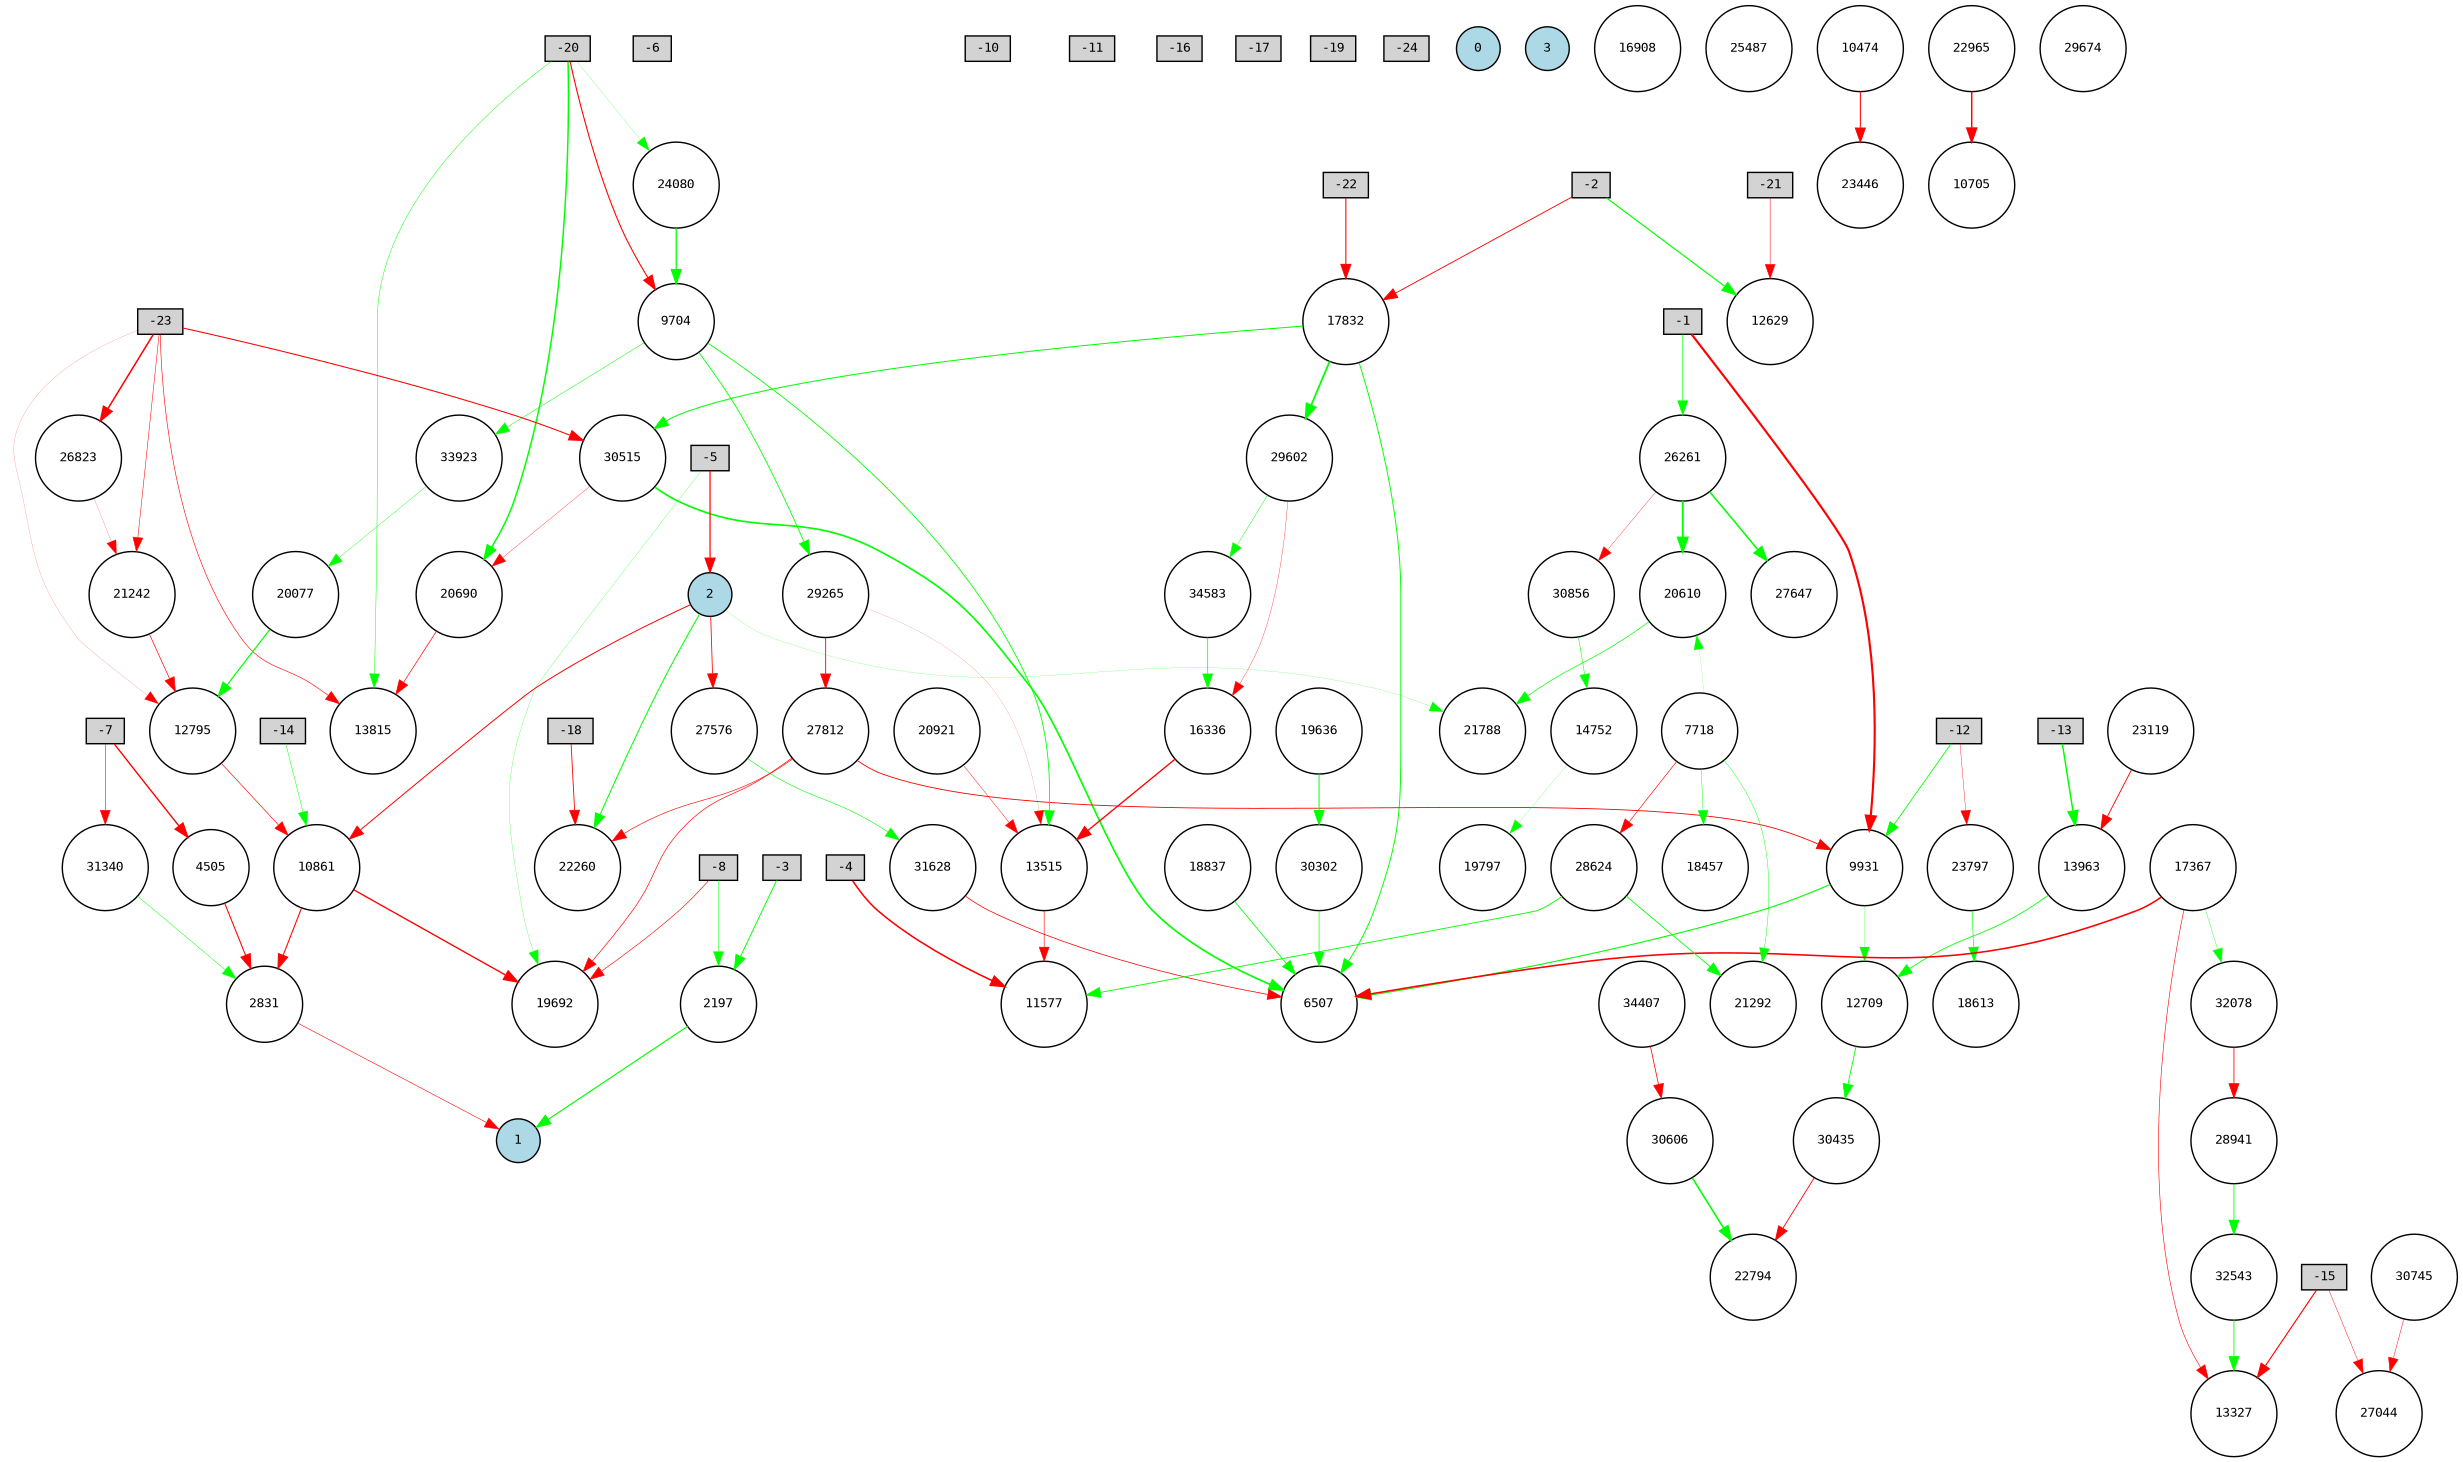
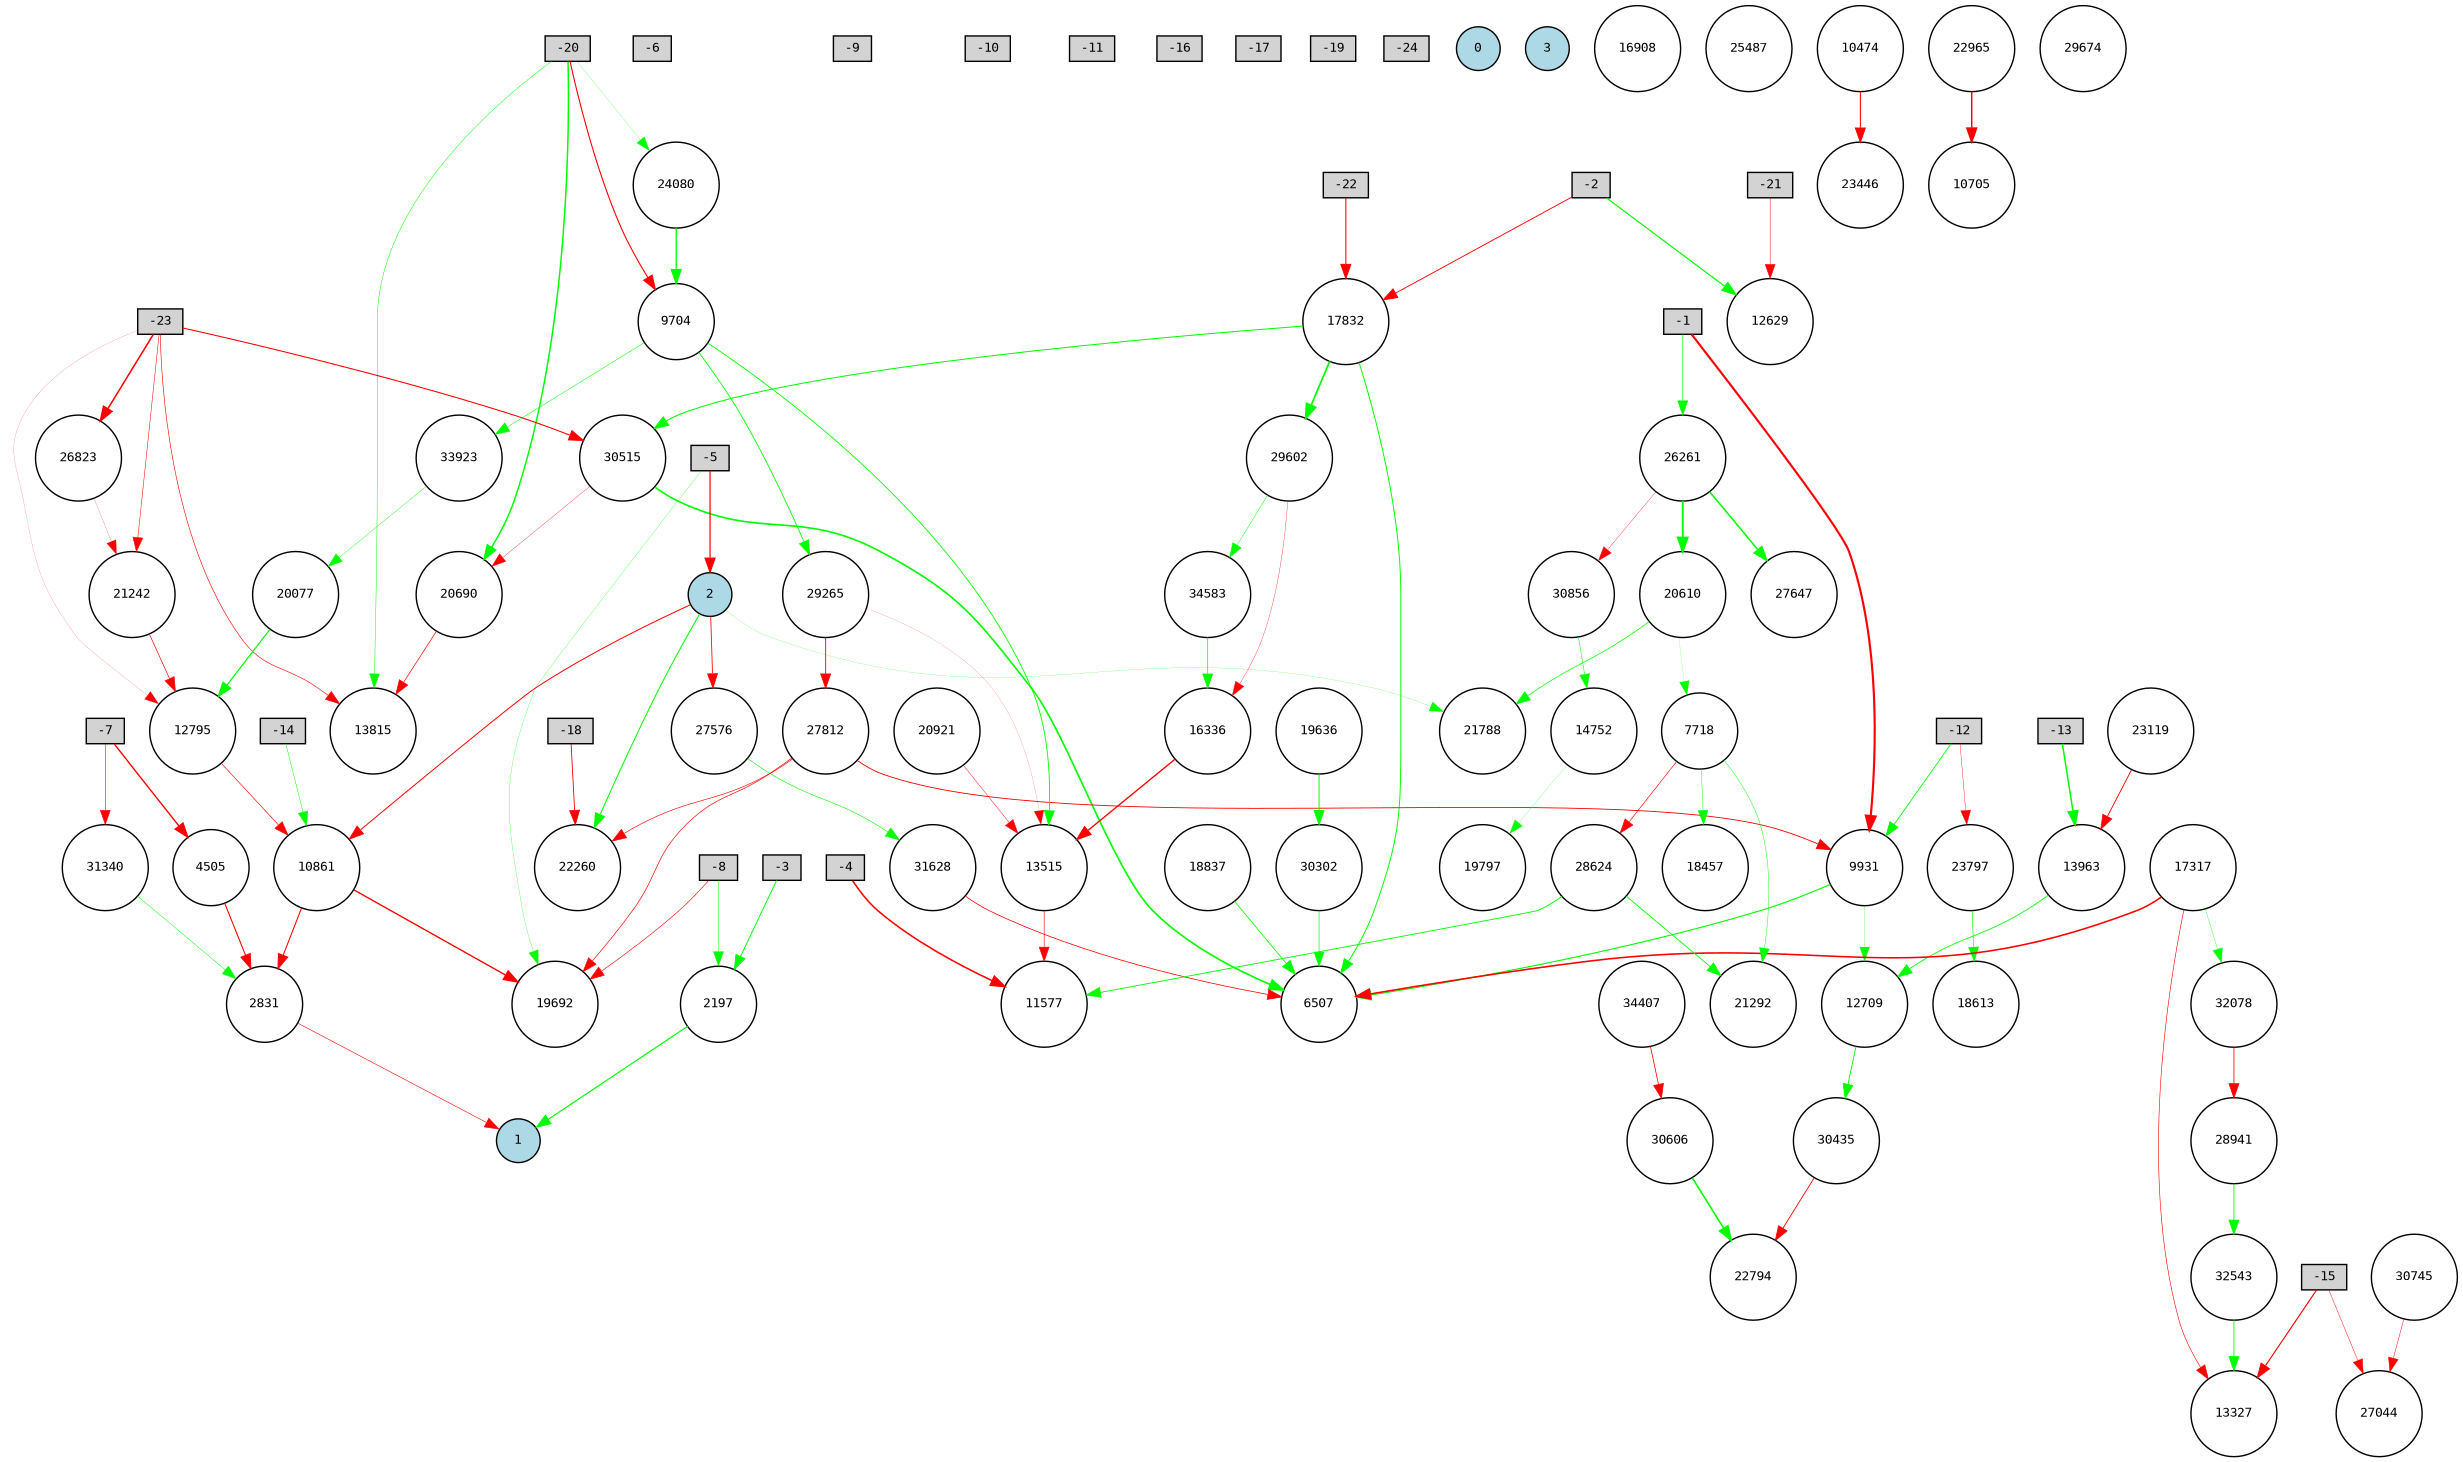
none -> (852, 49)
(1702, 671) -> (1681, 659)
(2193, 868) -> (2193, 868)
